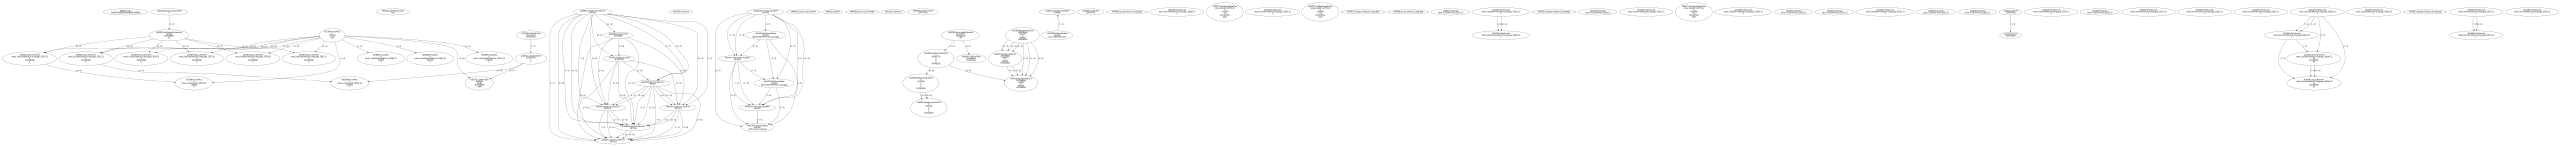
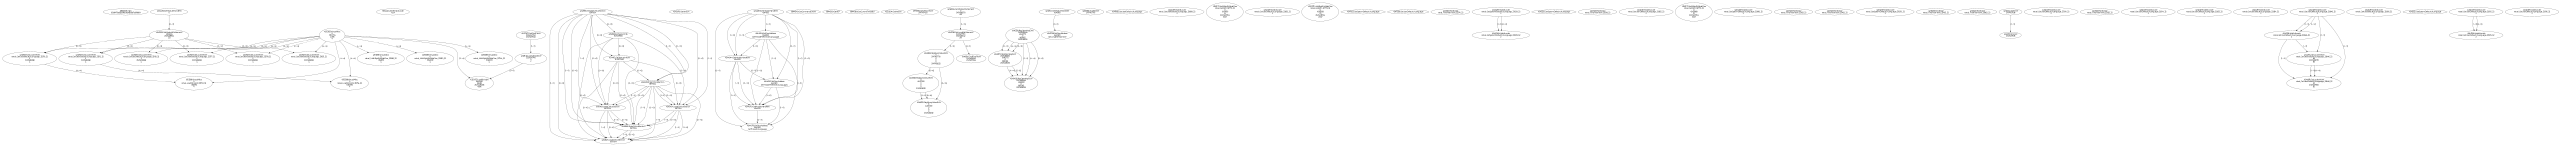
none -> (961, 12)
(1058, 24) -> (1053, 22)
none -> (755, 72)
(976, 74) -> (941, 83)
(447, 75) -> (348, 57)
